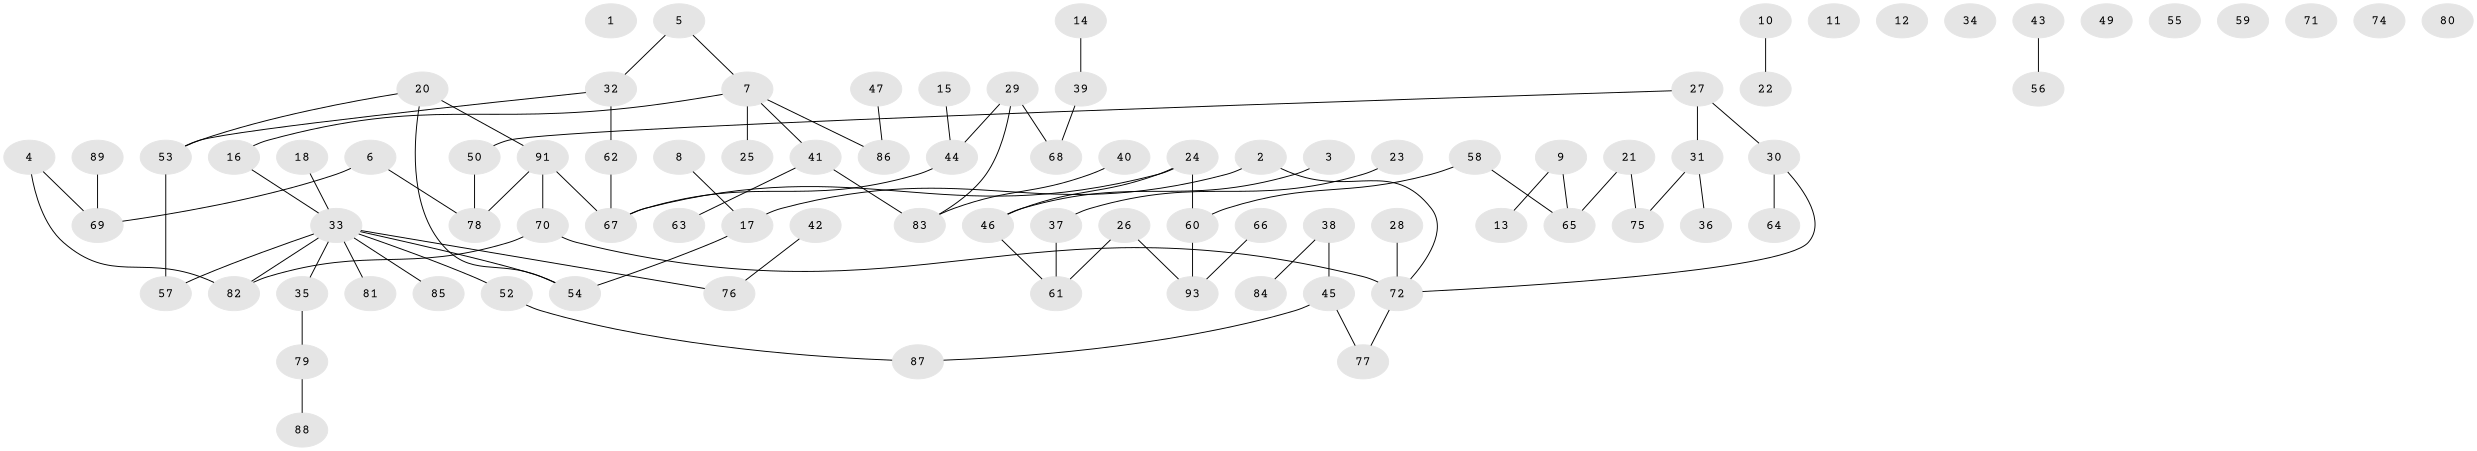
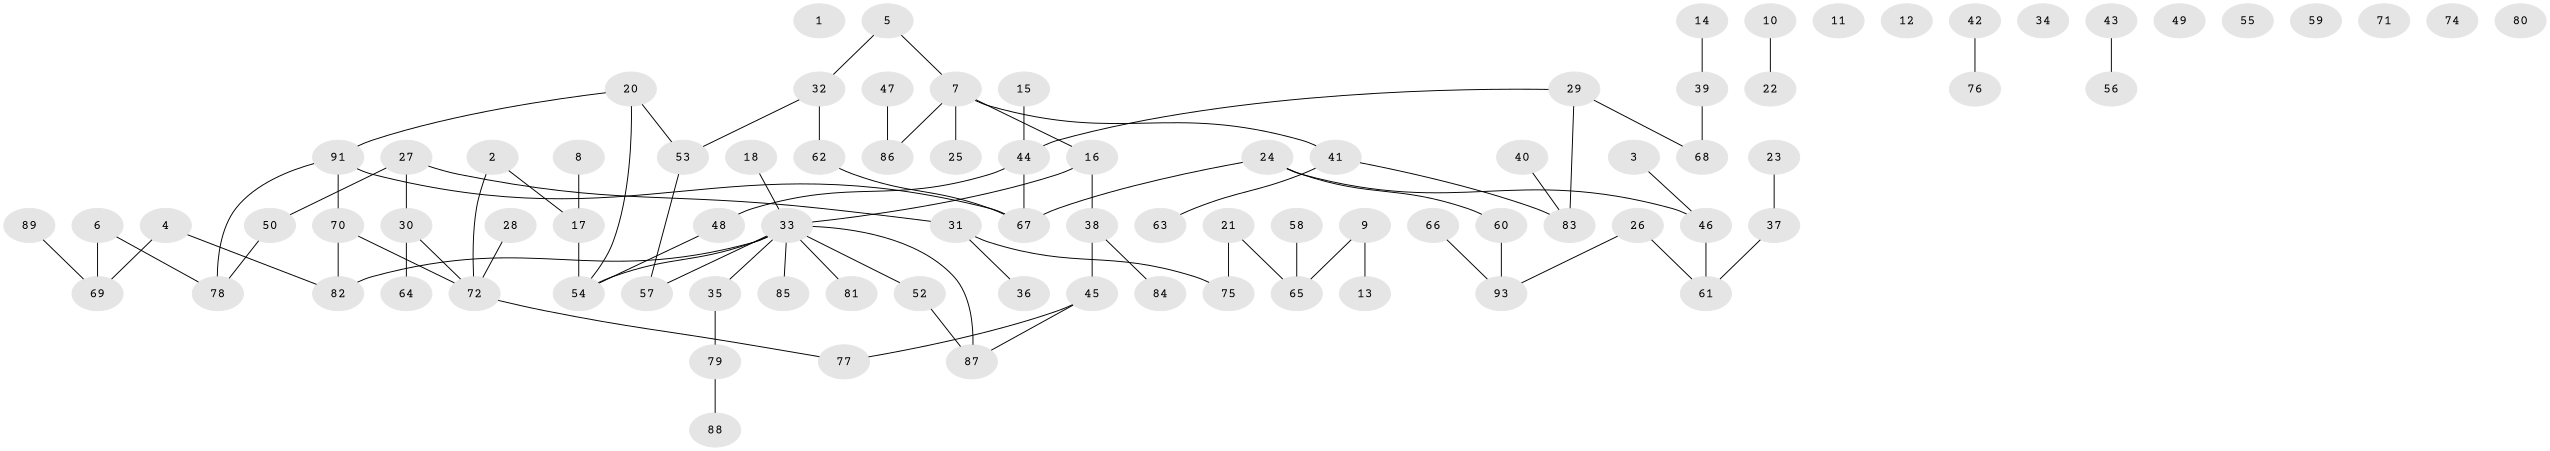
(1332, 190) -> none
none -> (1092, 191)
none -> (719, 225)
(533, 260) -> (922, 252)
